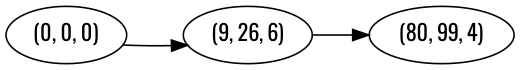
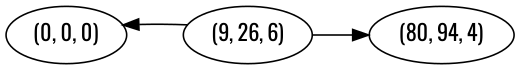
(442, 35) -> (442, 35)
(147, 46) -> (163, 24)
